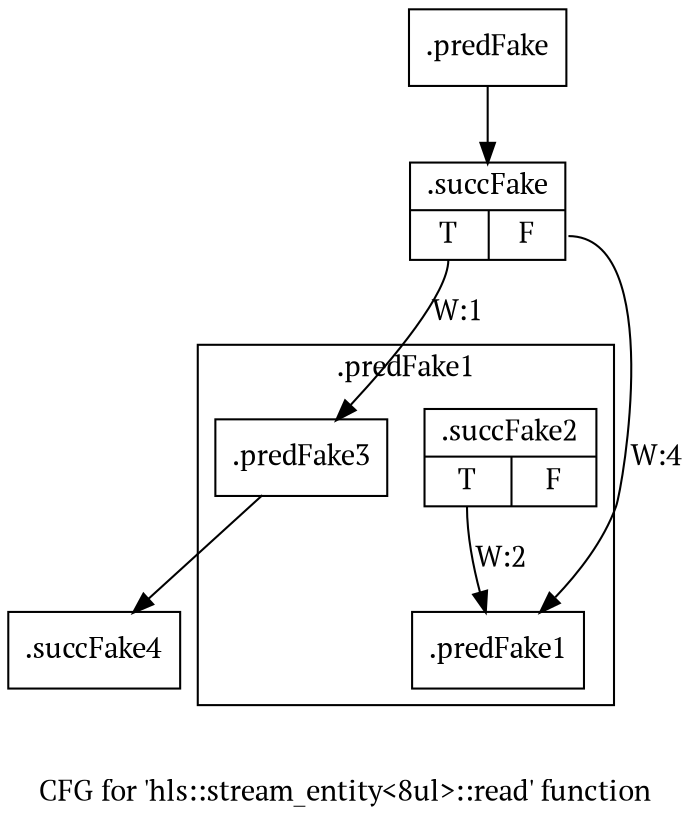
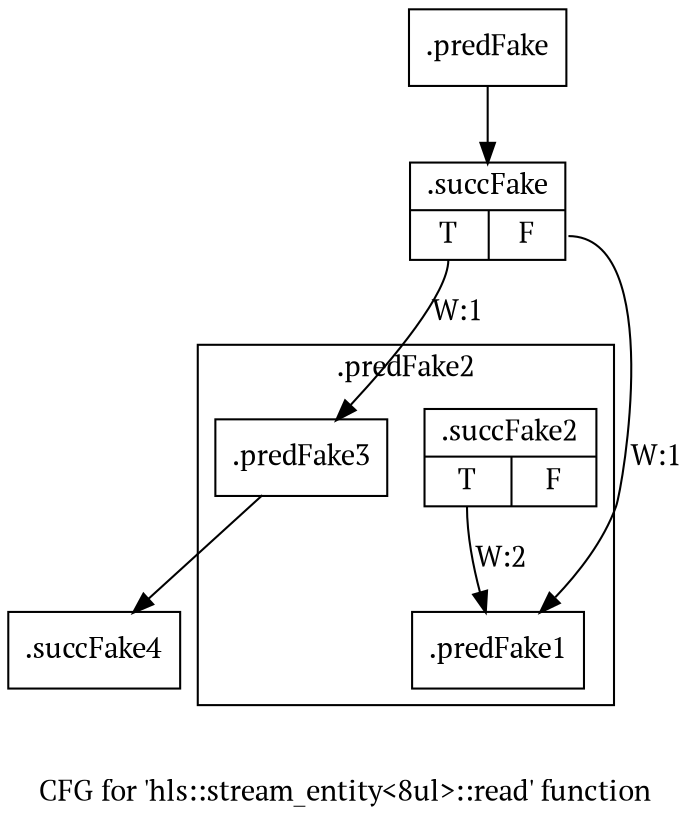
(406, 369) -> (406, 369)
(656, 458) -> (656, 458)
